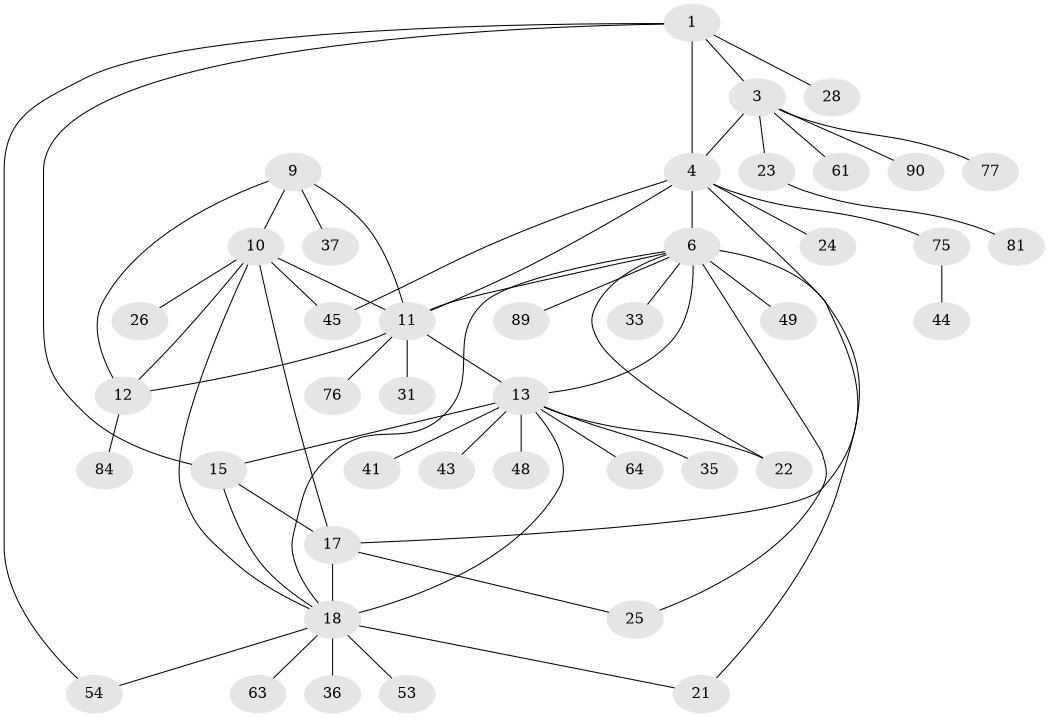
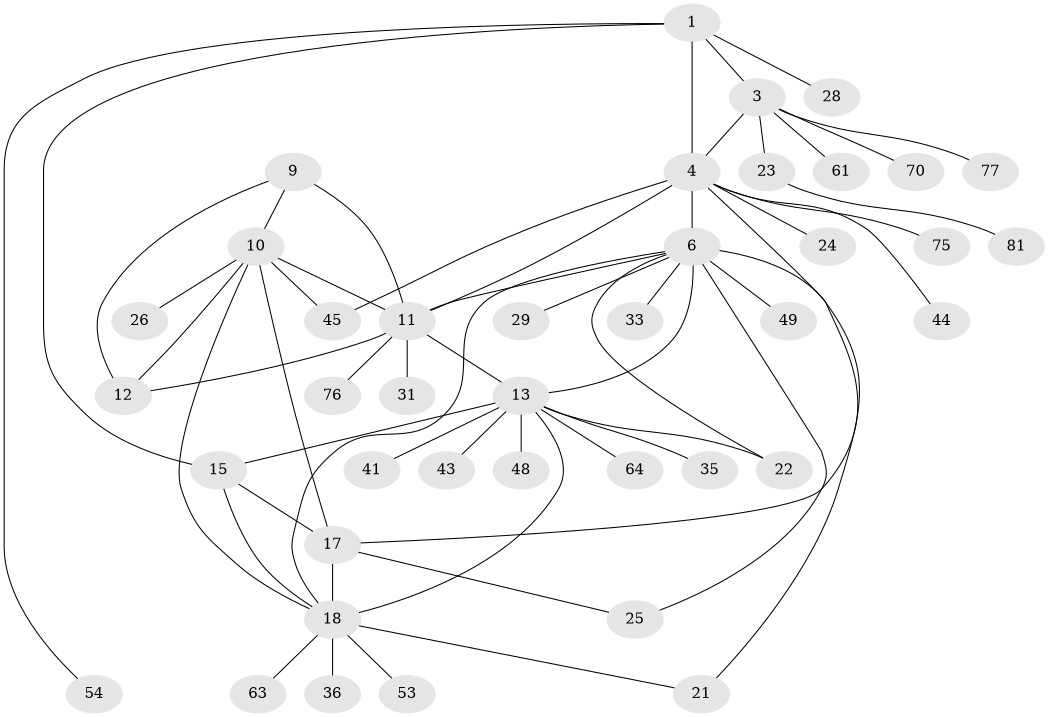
(916, 172) -> (916, 172)
(331, 247) -> none
(942, 284) -> (862, 226)
(521, 321) -> (521, 321)
(105, 470) -> none
(213, 657) -> none
